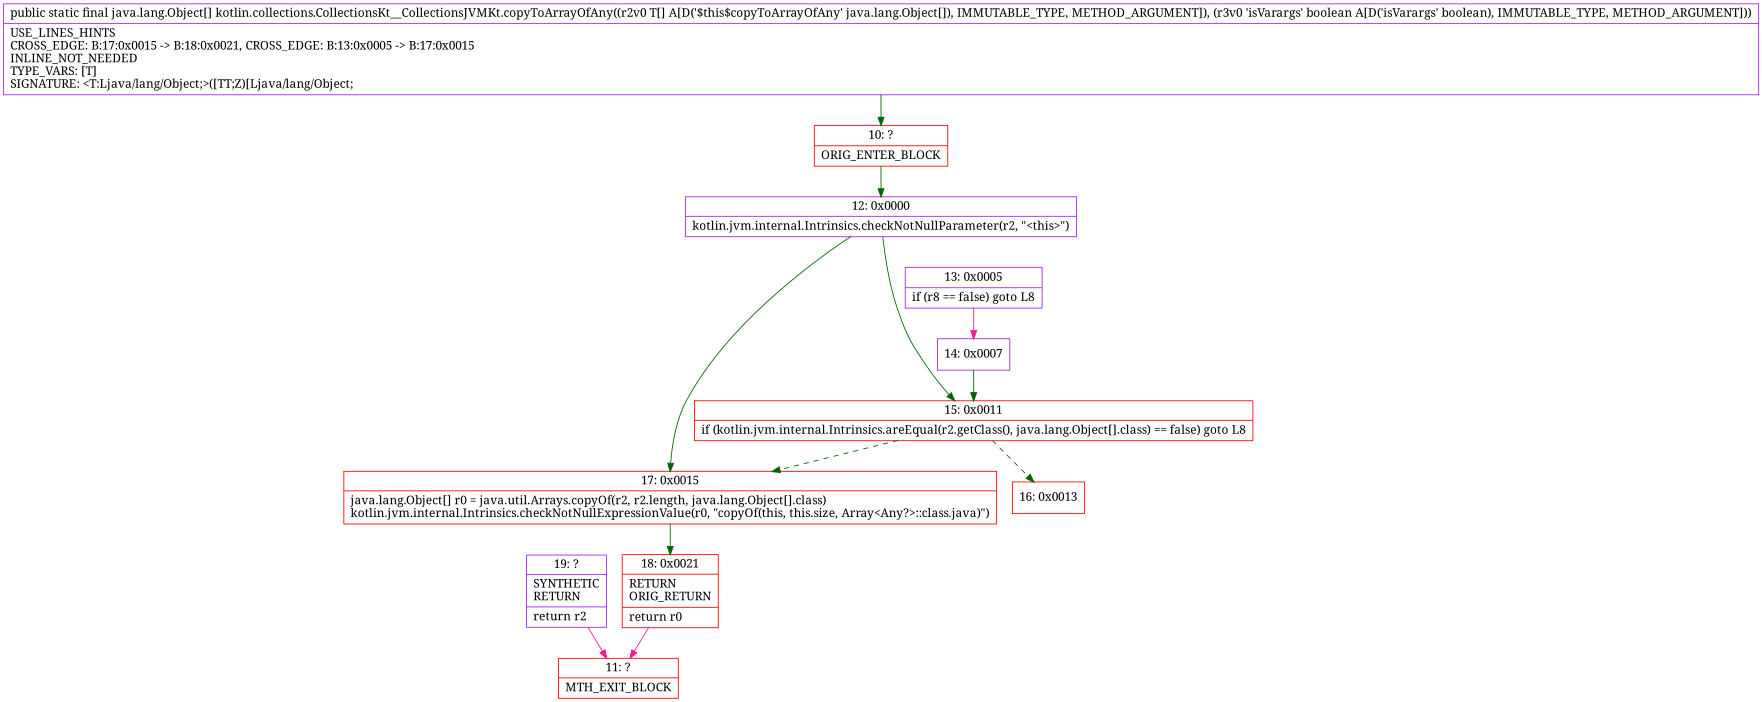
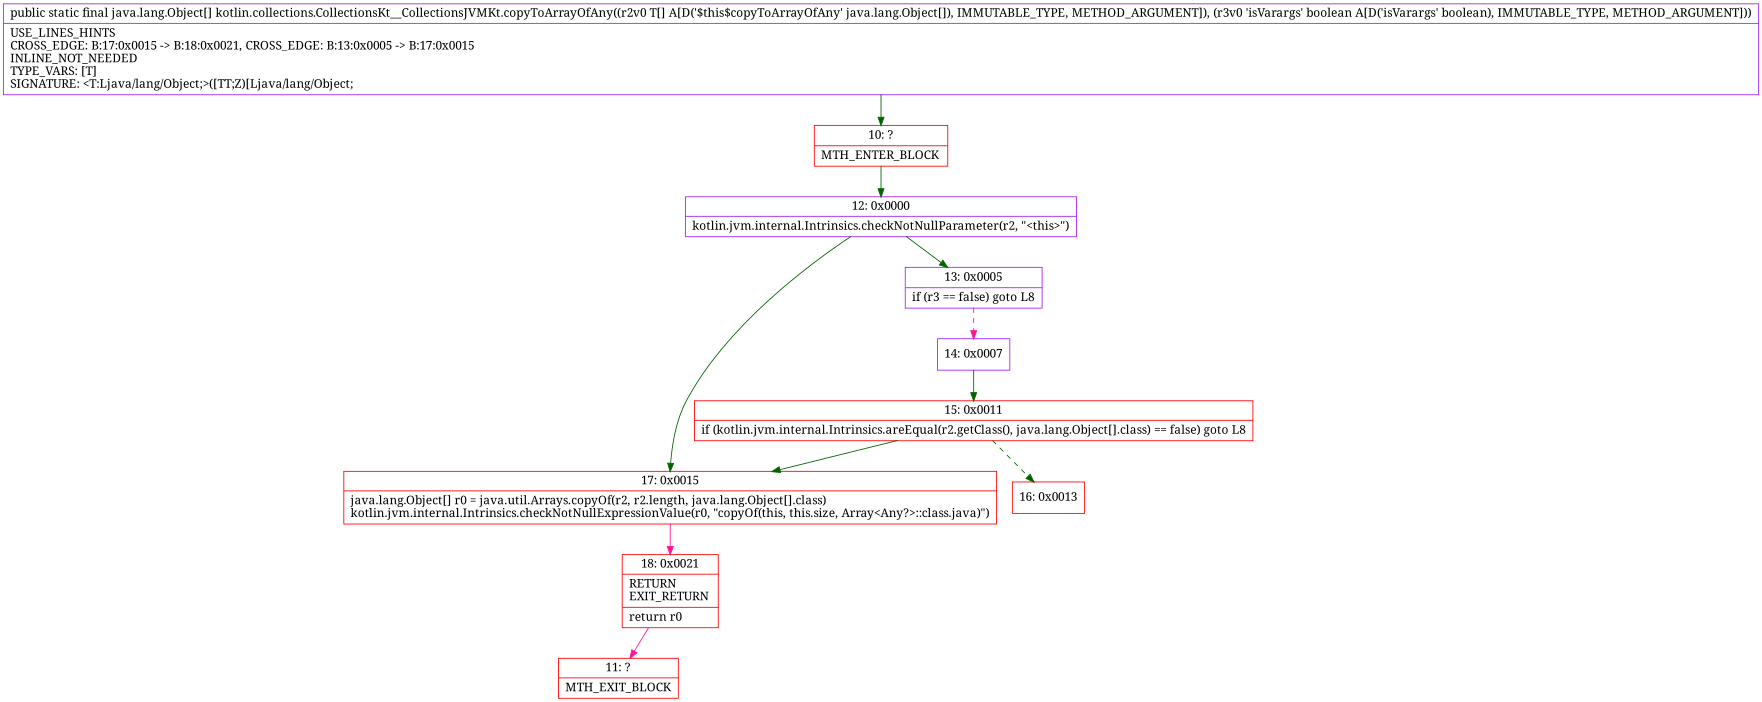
(881, 156) -> (880, 156)
(974, 298) -> (974, 298)
(974, 319) -> (974, 319)
(902, 321) -> (924, 249)
(839, 455) -> (839, 455)
(670, 535) -> (670, 535)
(567, 591) -> none
(670, 597) -> (669, 597)
